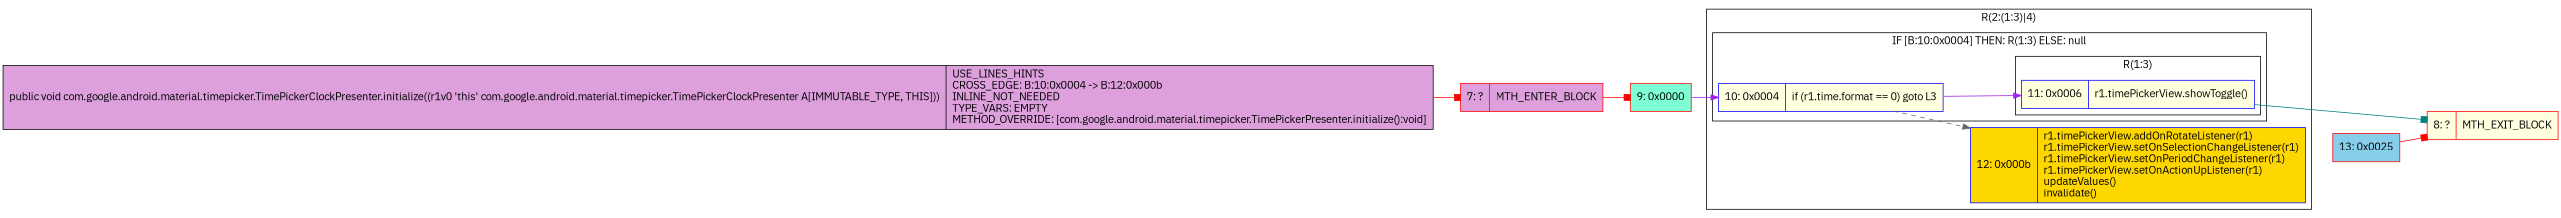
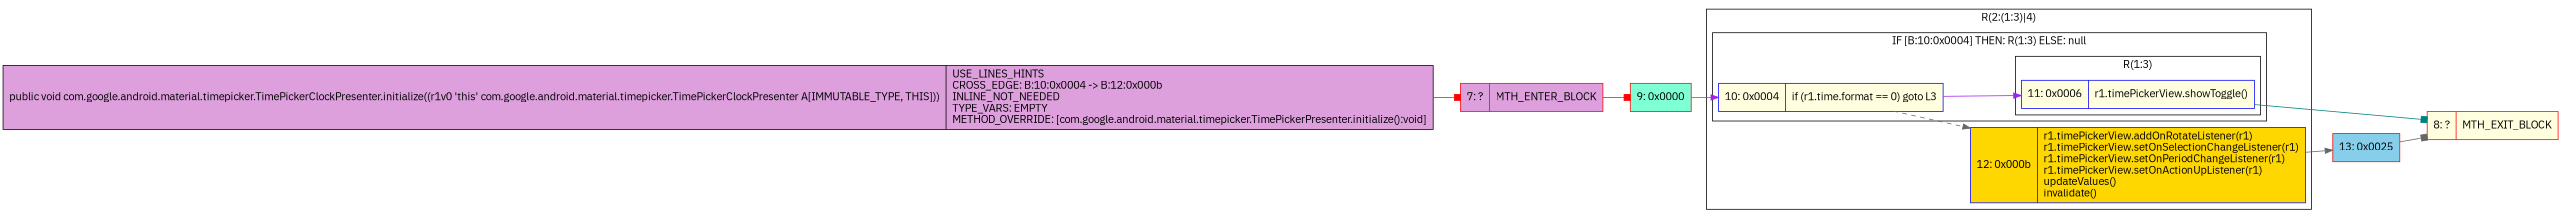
(2410, 140) -> (2410, 140)
none -> (2316, 151)
